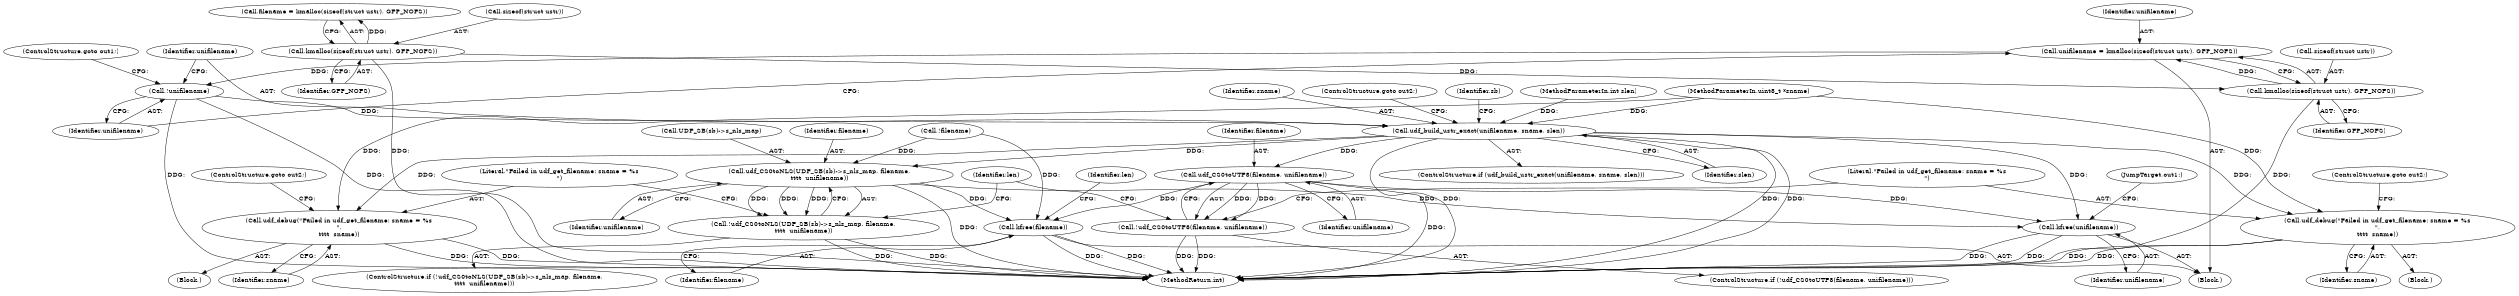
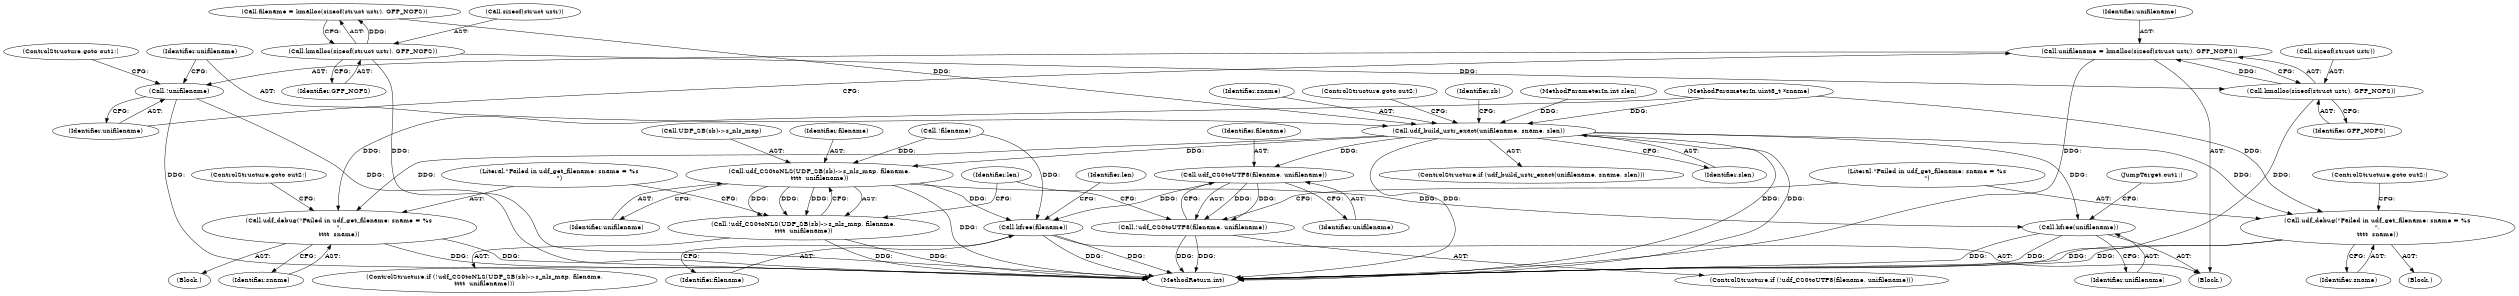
(321, 72) -> (321, 72)
(798, 121) -> (905, 71)
(1729, 191) -> none
(1415, 242) -> (1719, 248)
